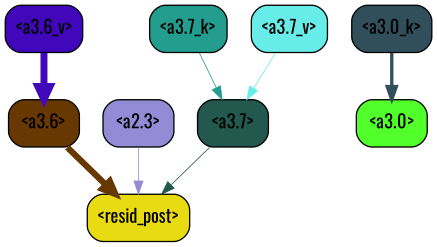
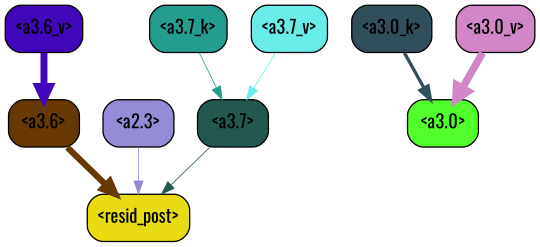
none -> (495, 29)
